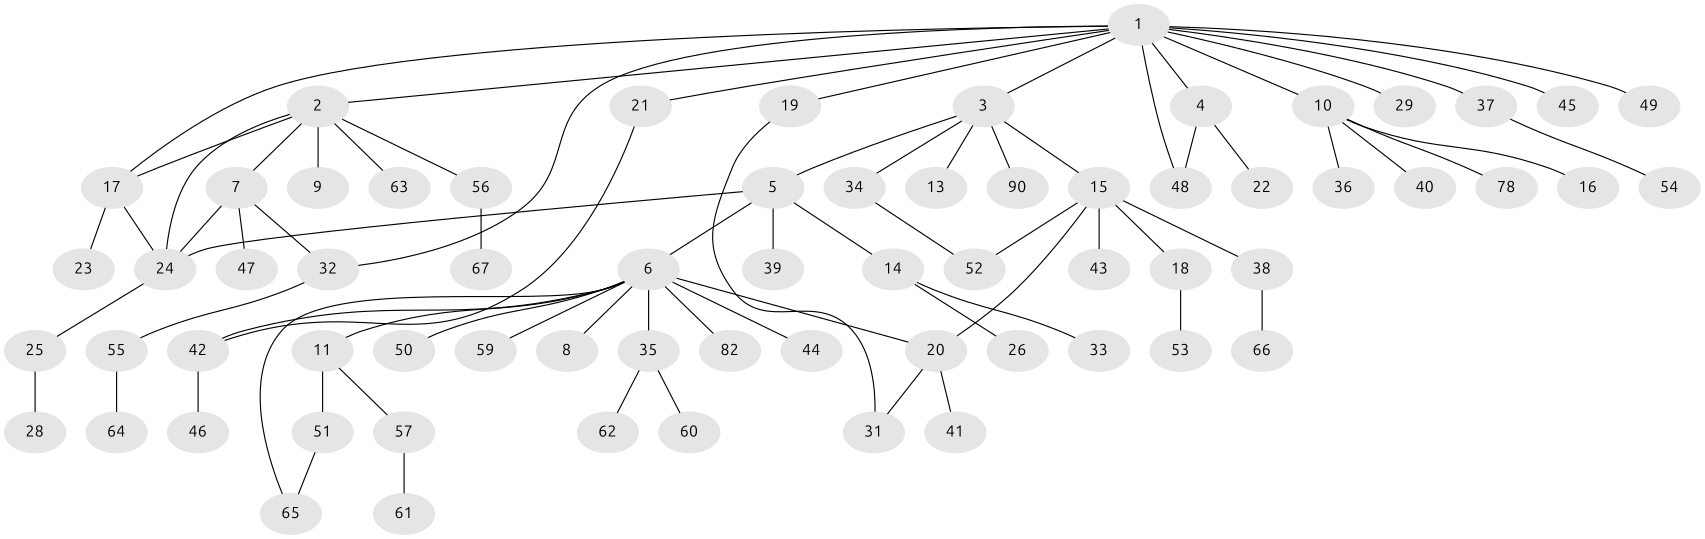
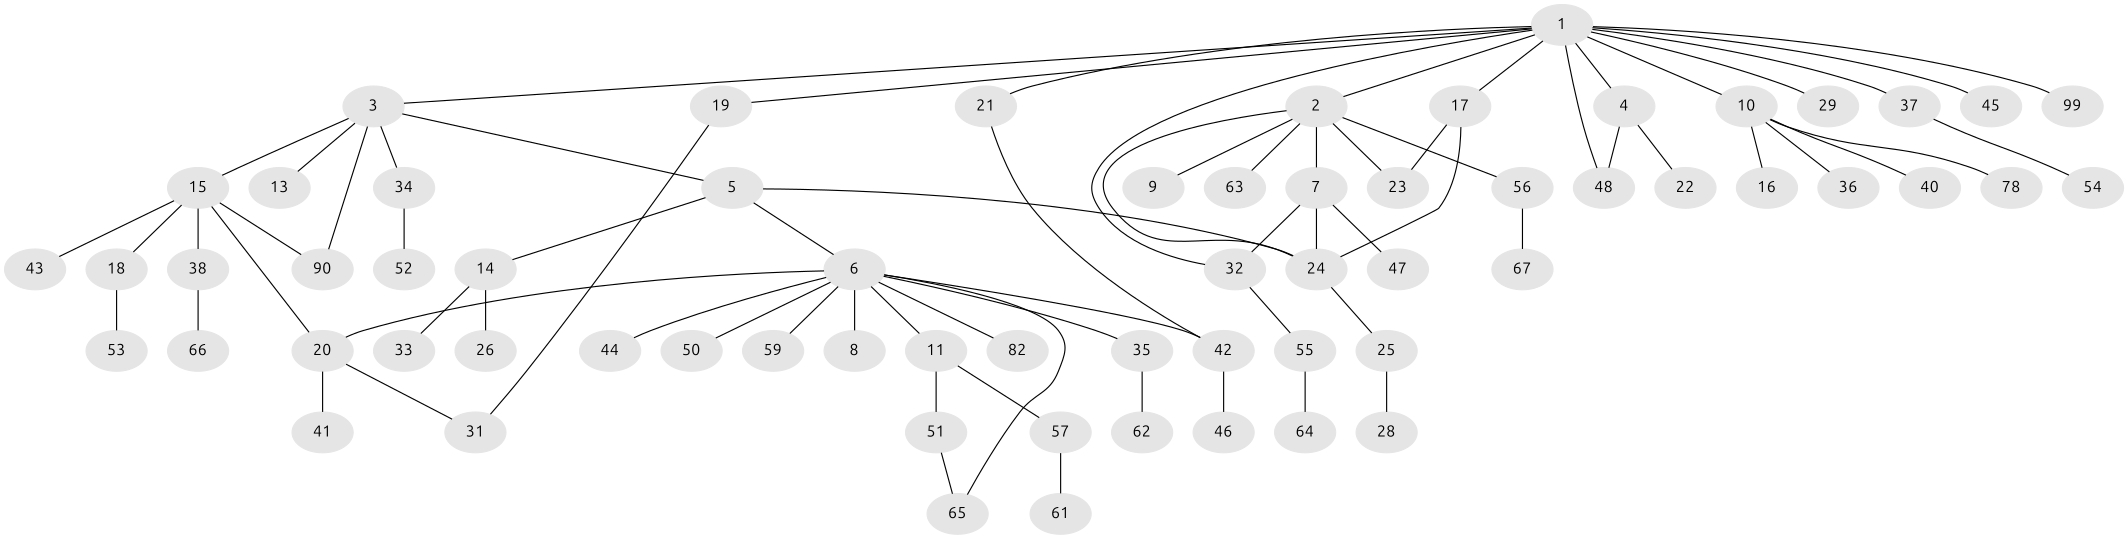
(1649, 106) -> (2073, 106)
(203, 150) -> (1357, 147)
(1037, 229) -> (260, 229)
(773, 269) -> none
(689, 432) -> none
